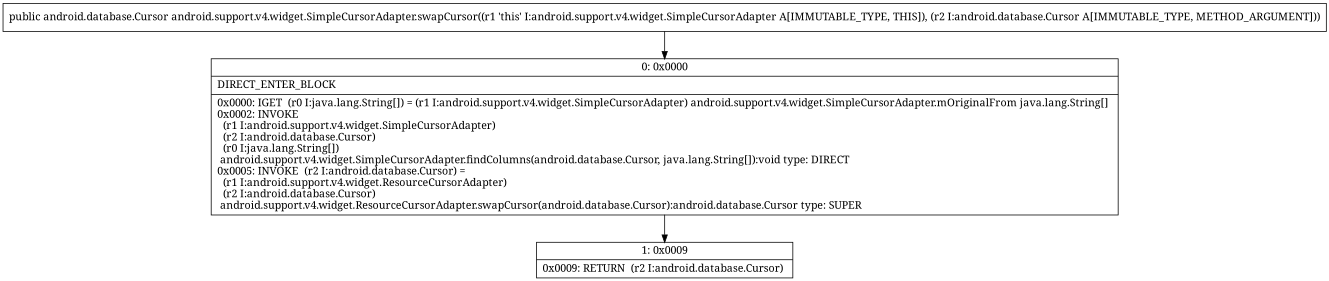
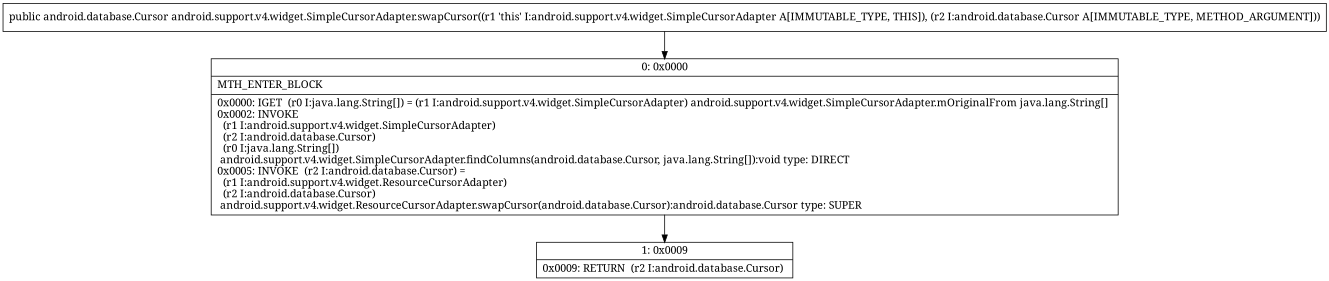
(277, 85) -> (270, 85)
